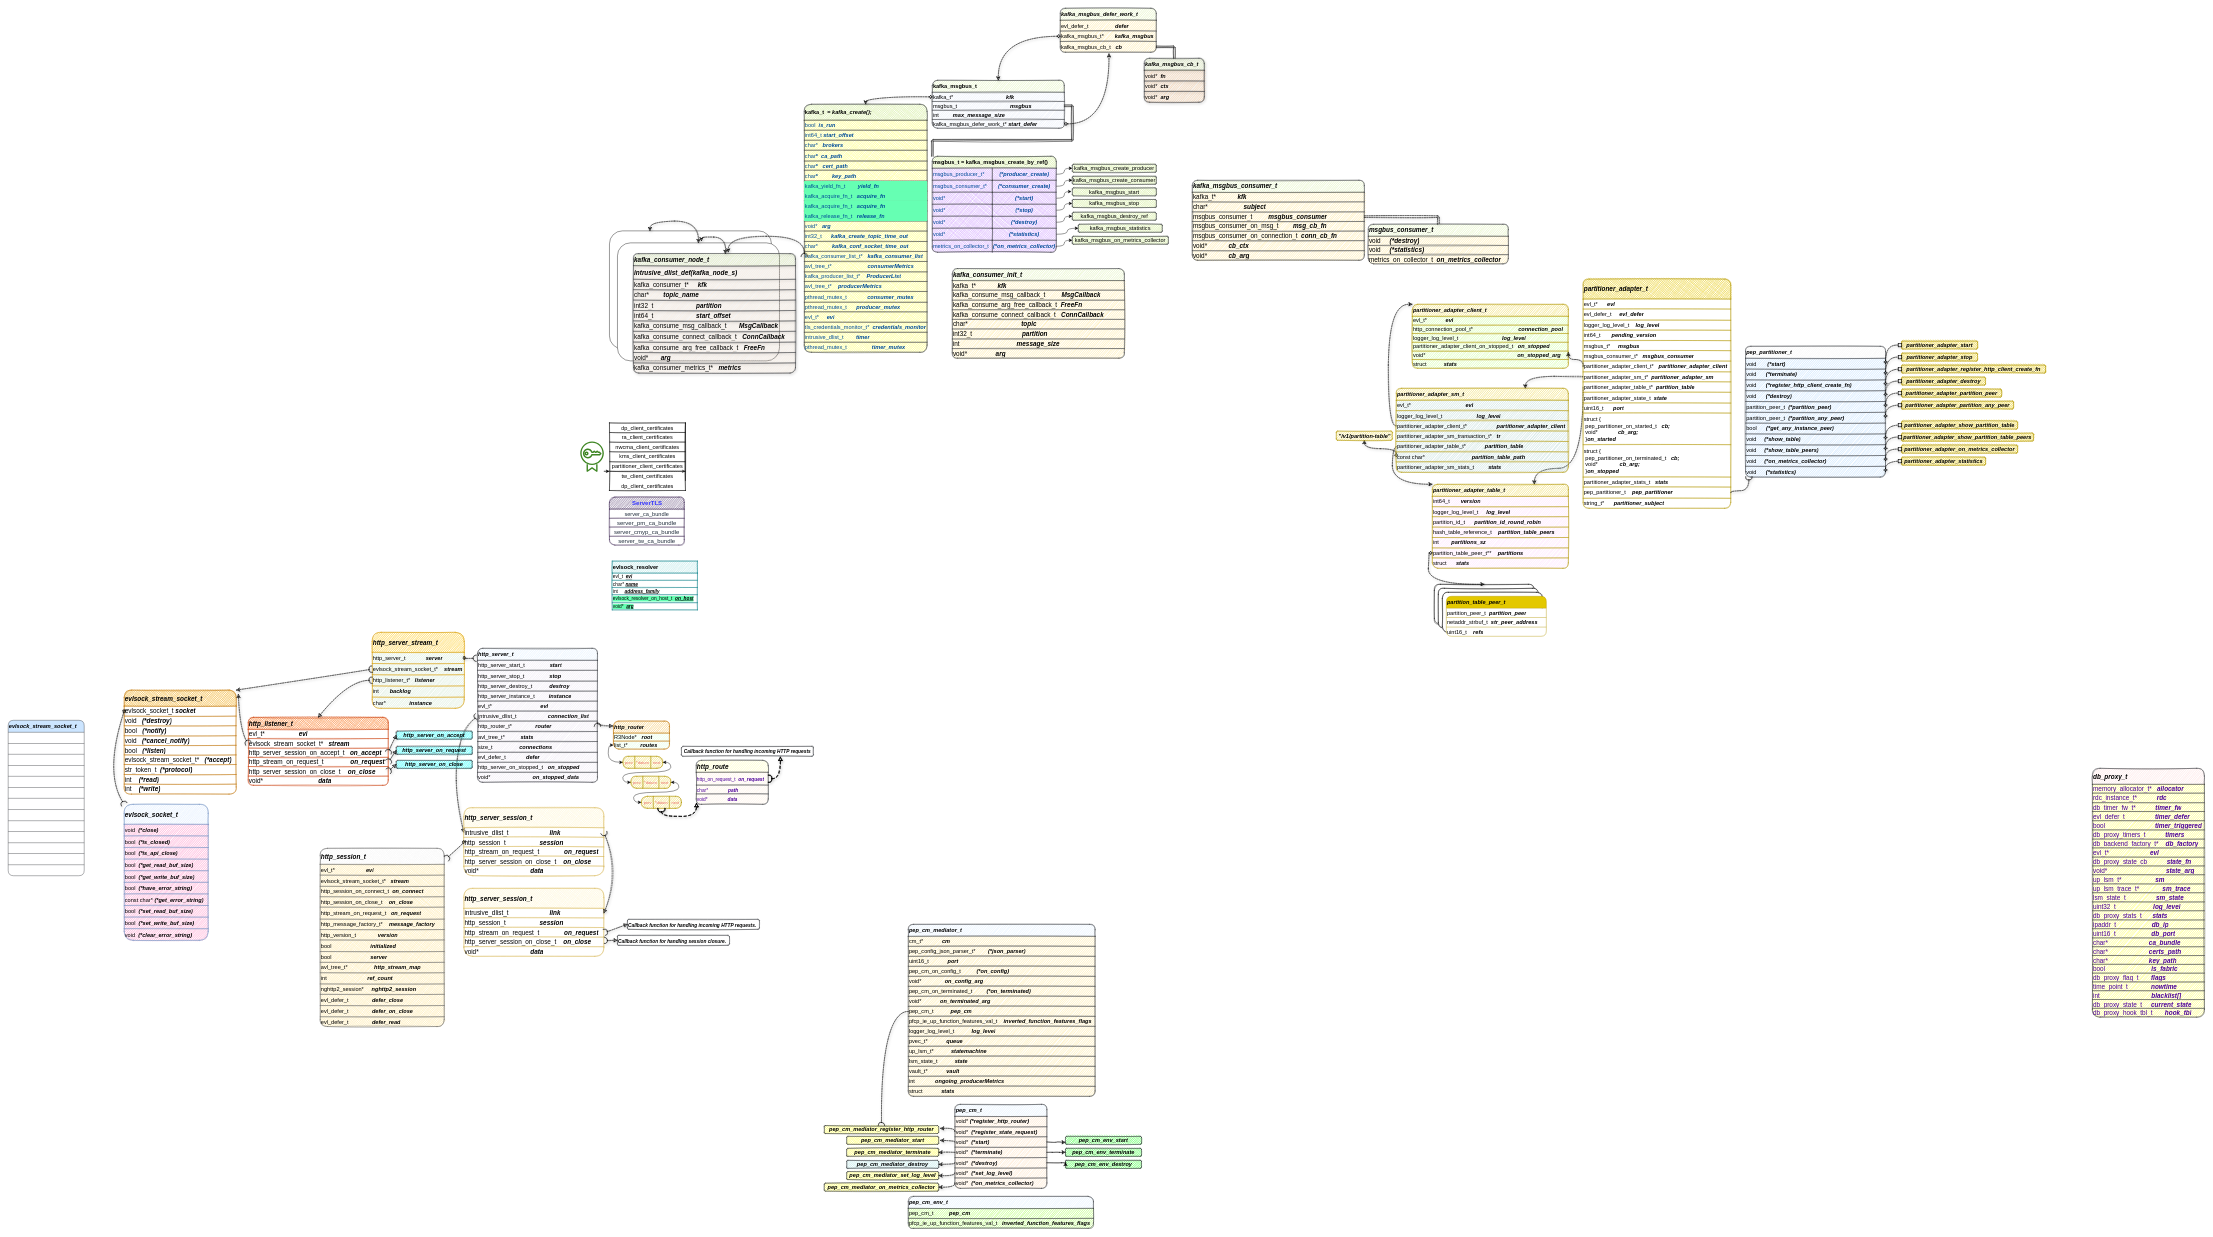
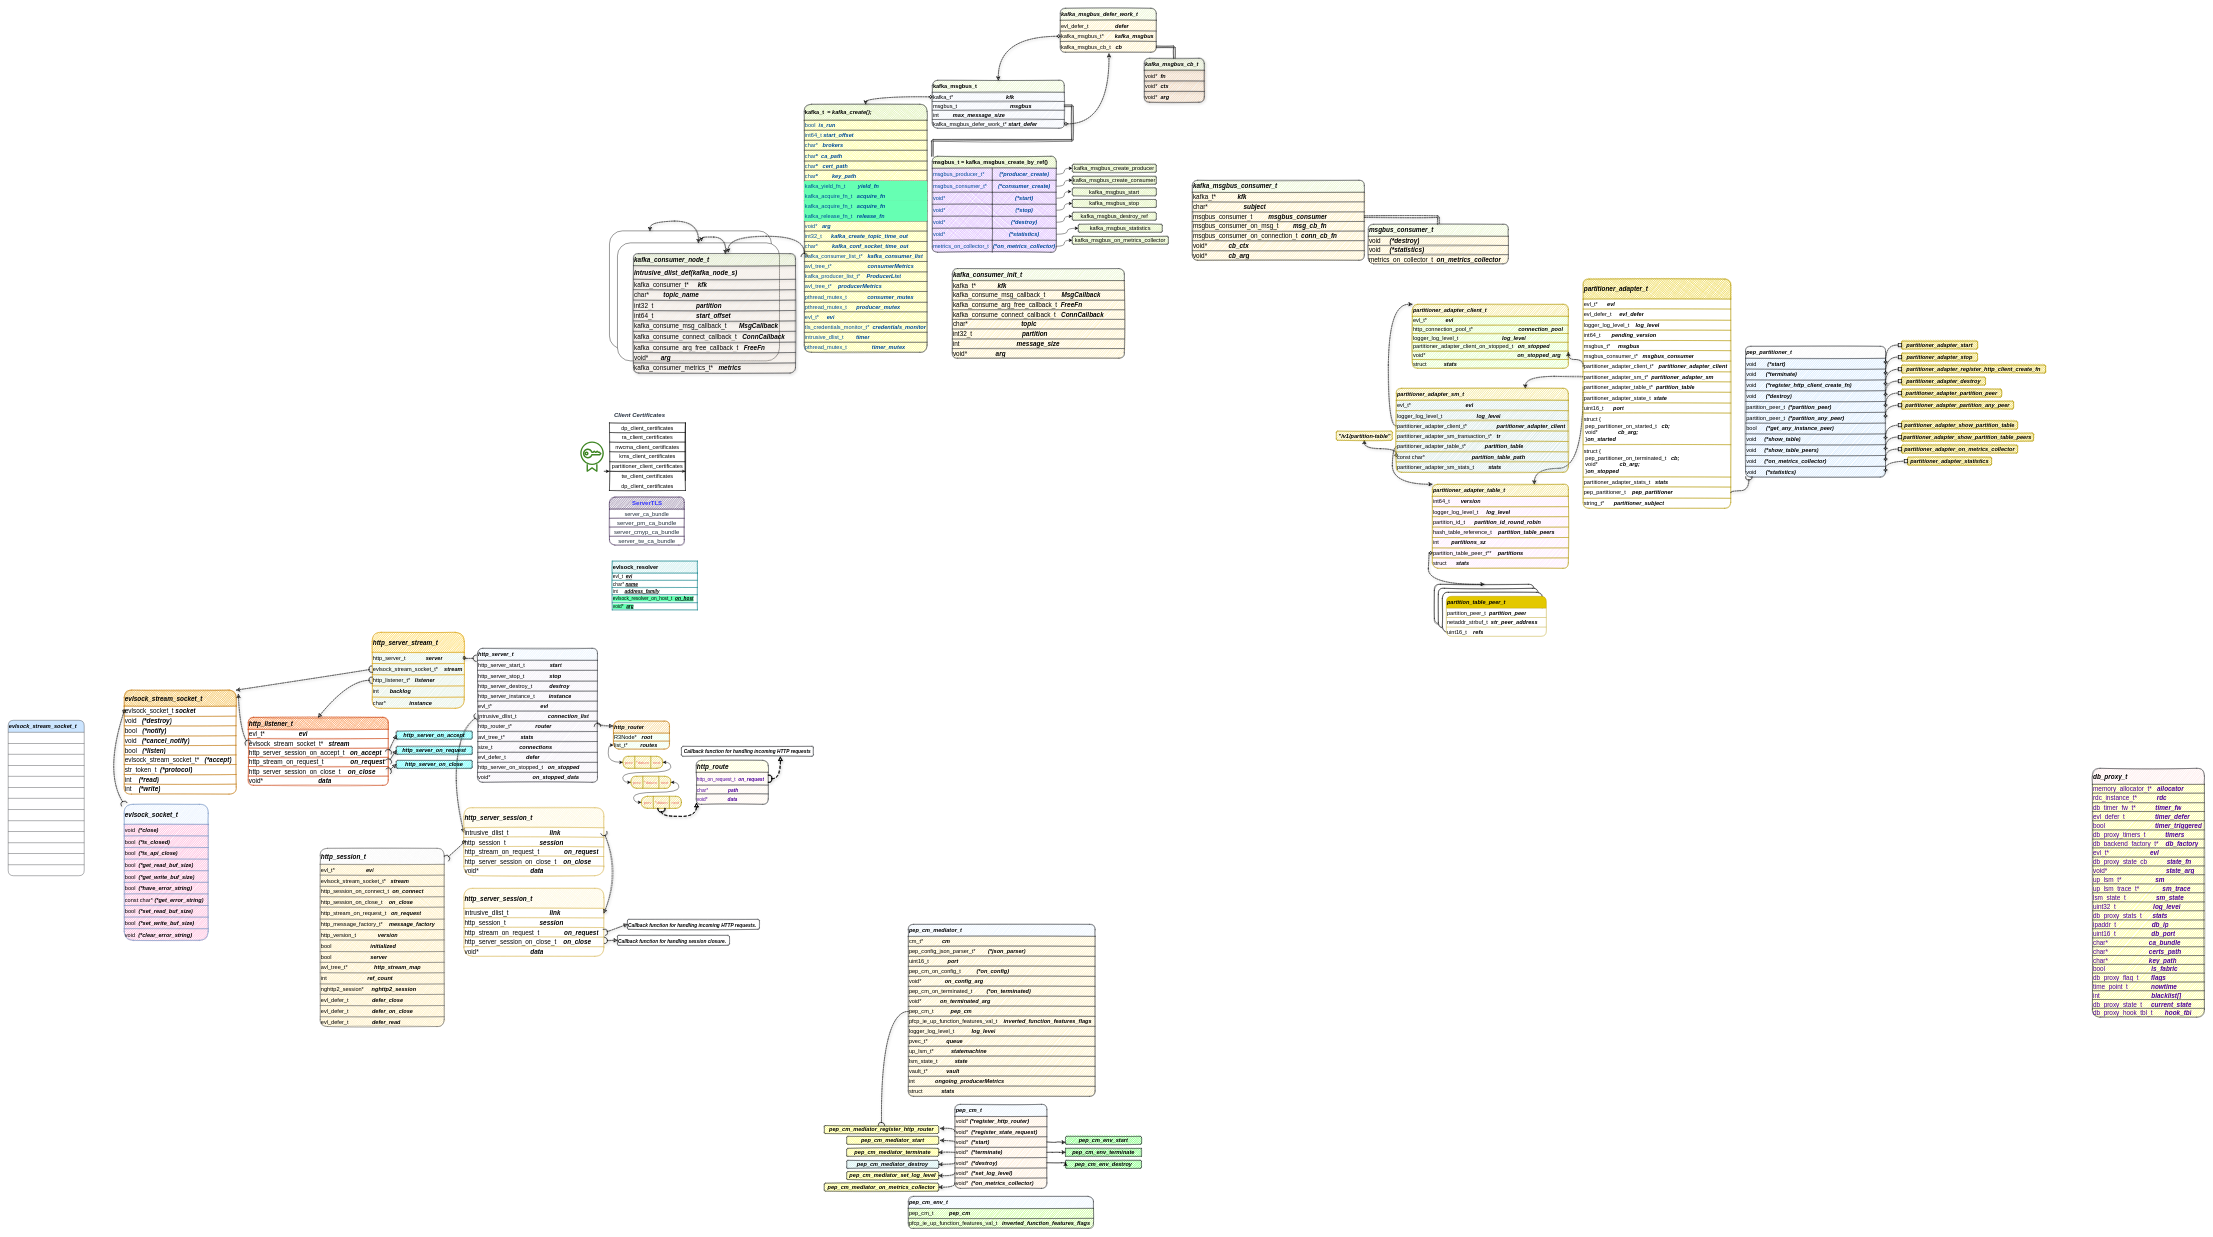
none -> (639, 415)
(1943, 461) -> (1949, 461)
(1103, 1152) -> (1103, 1152)
